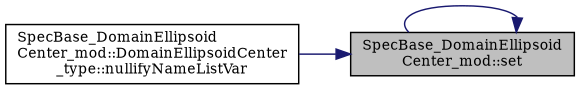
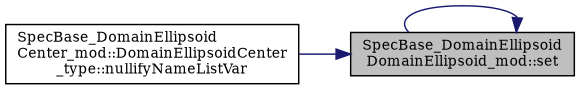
(462, 54) -> (462, 54)
